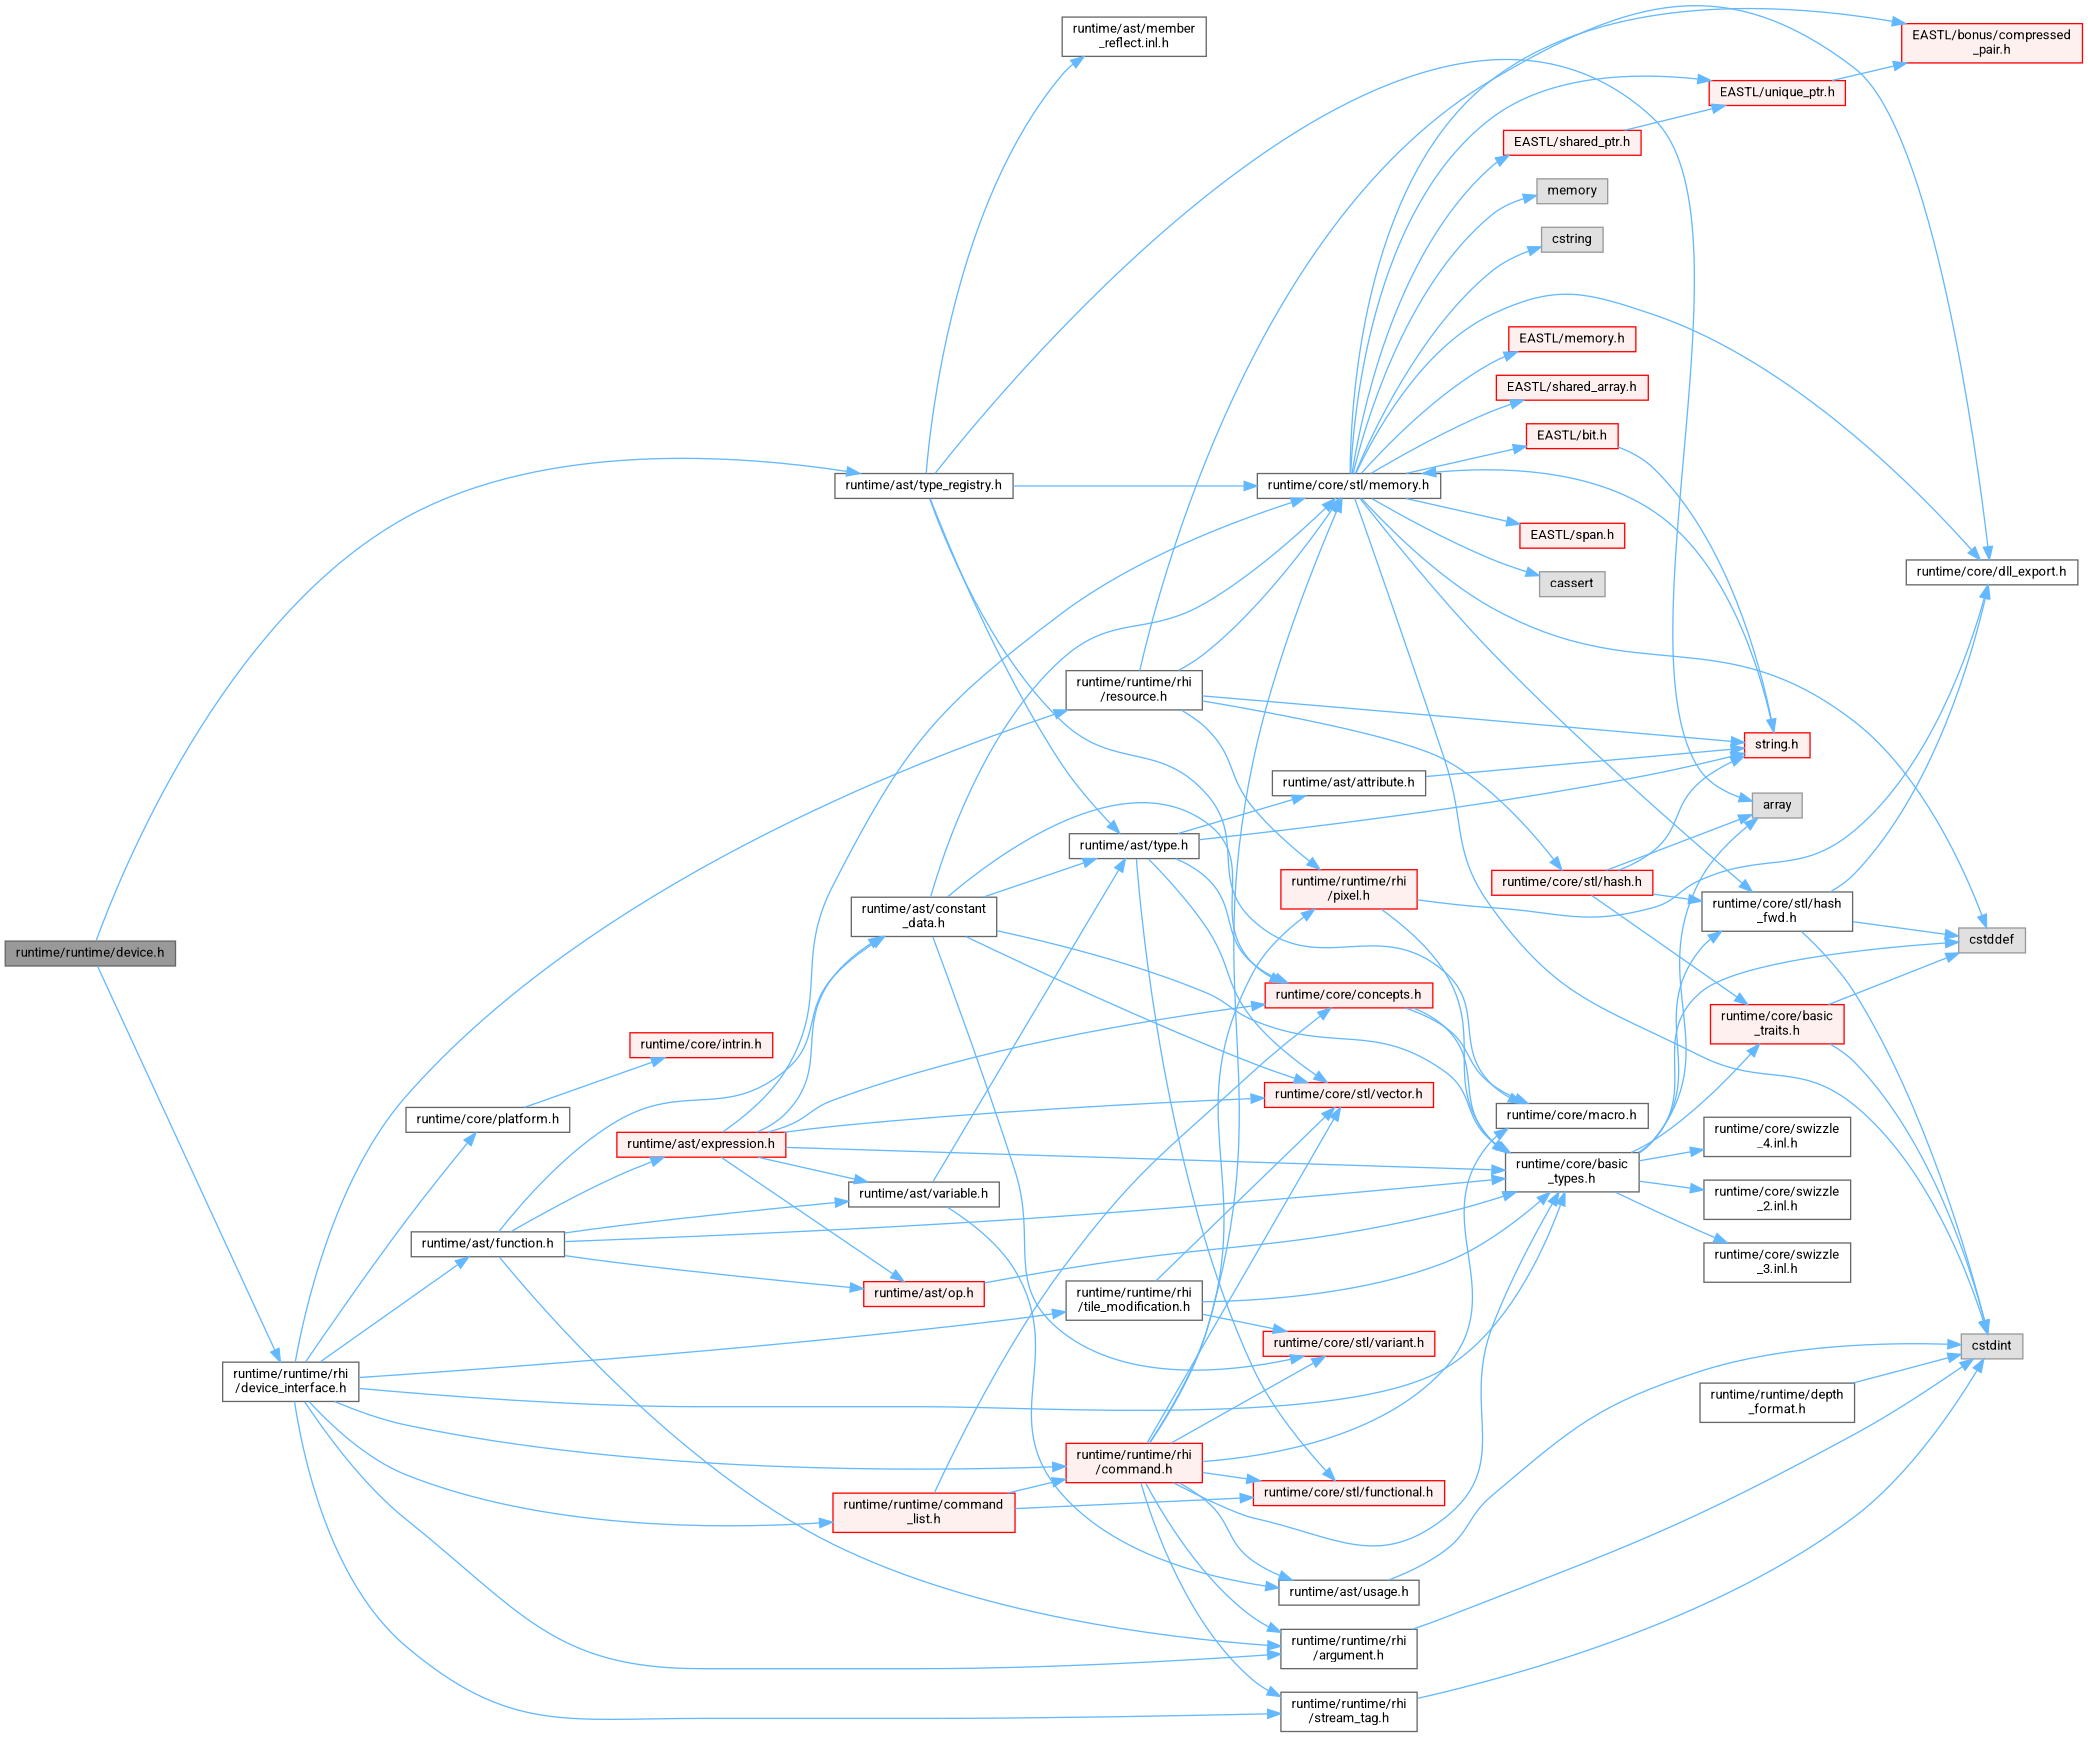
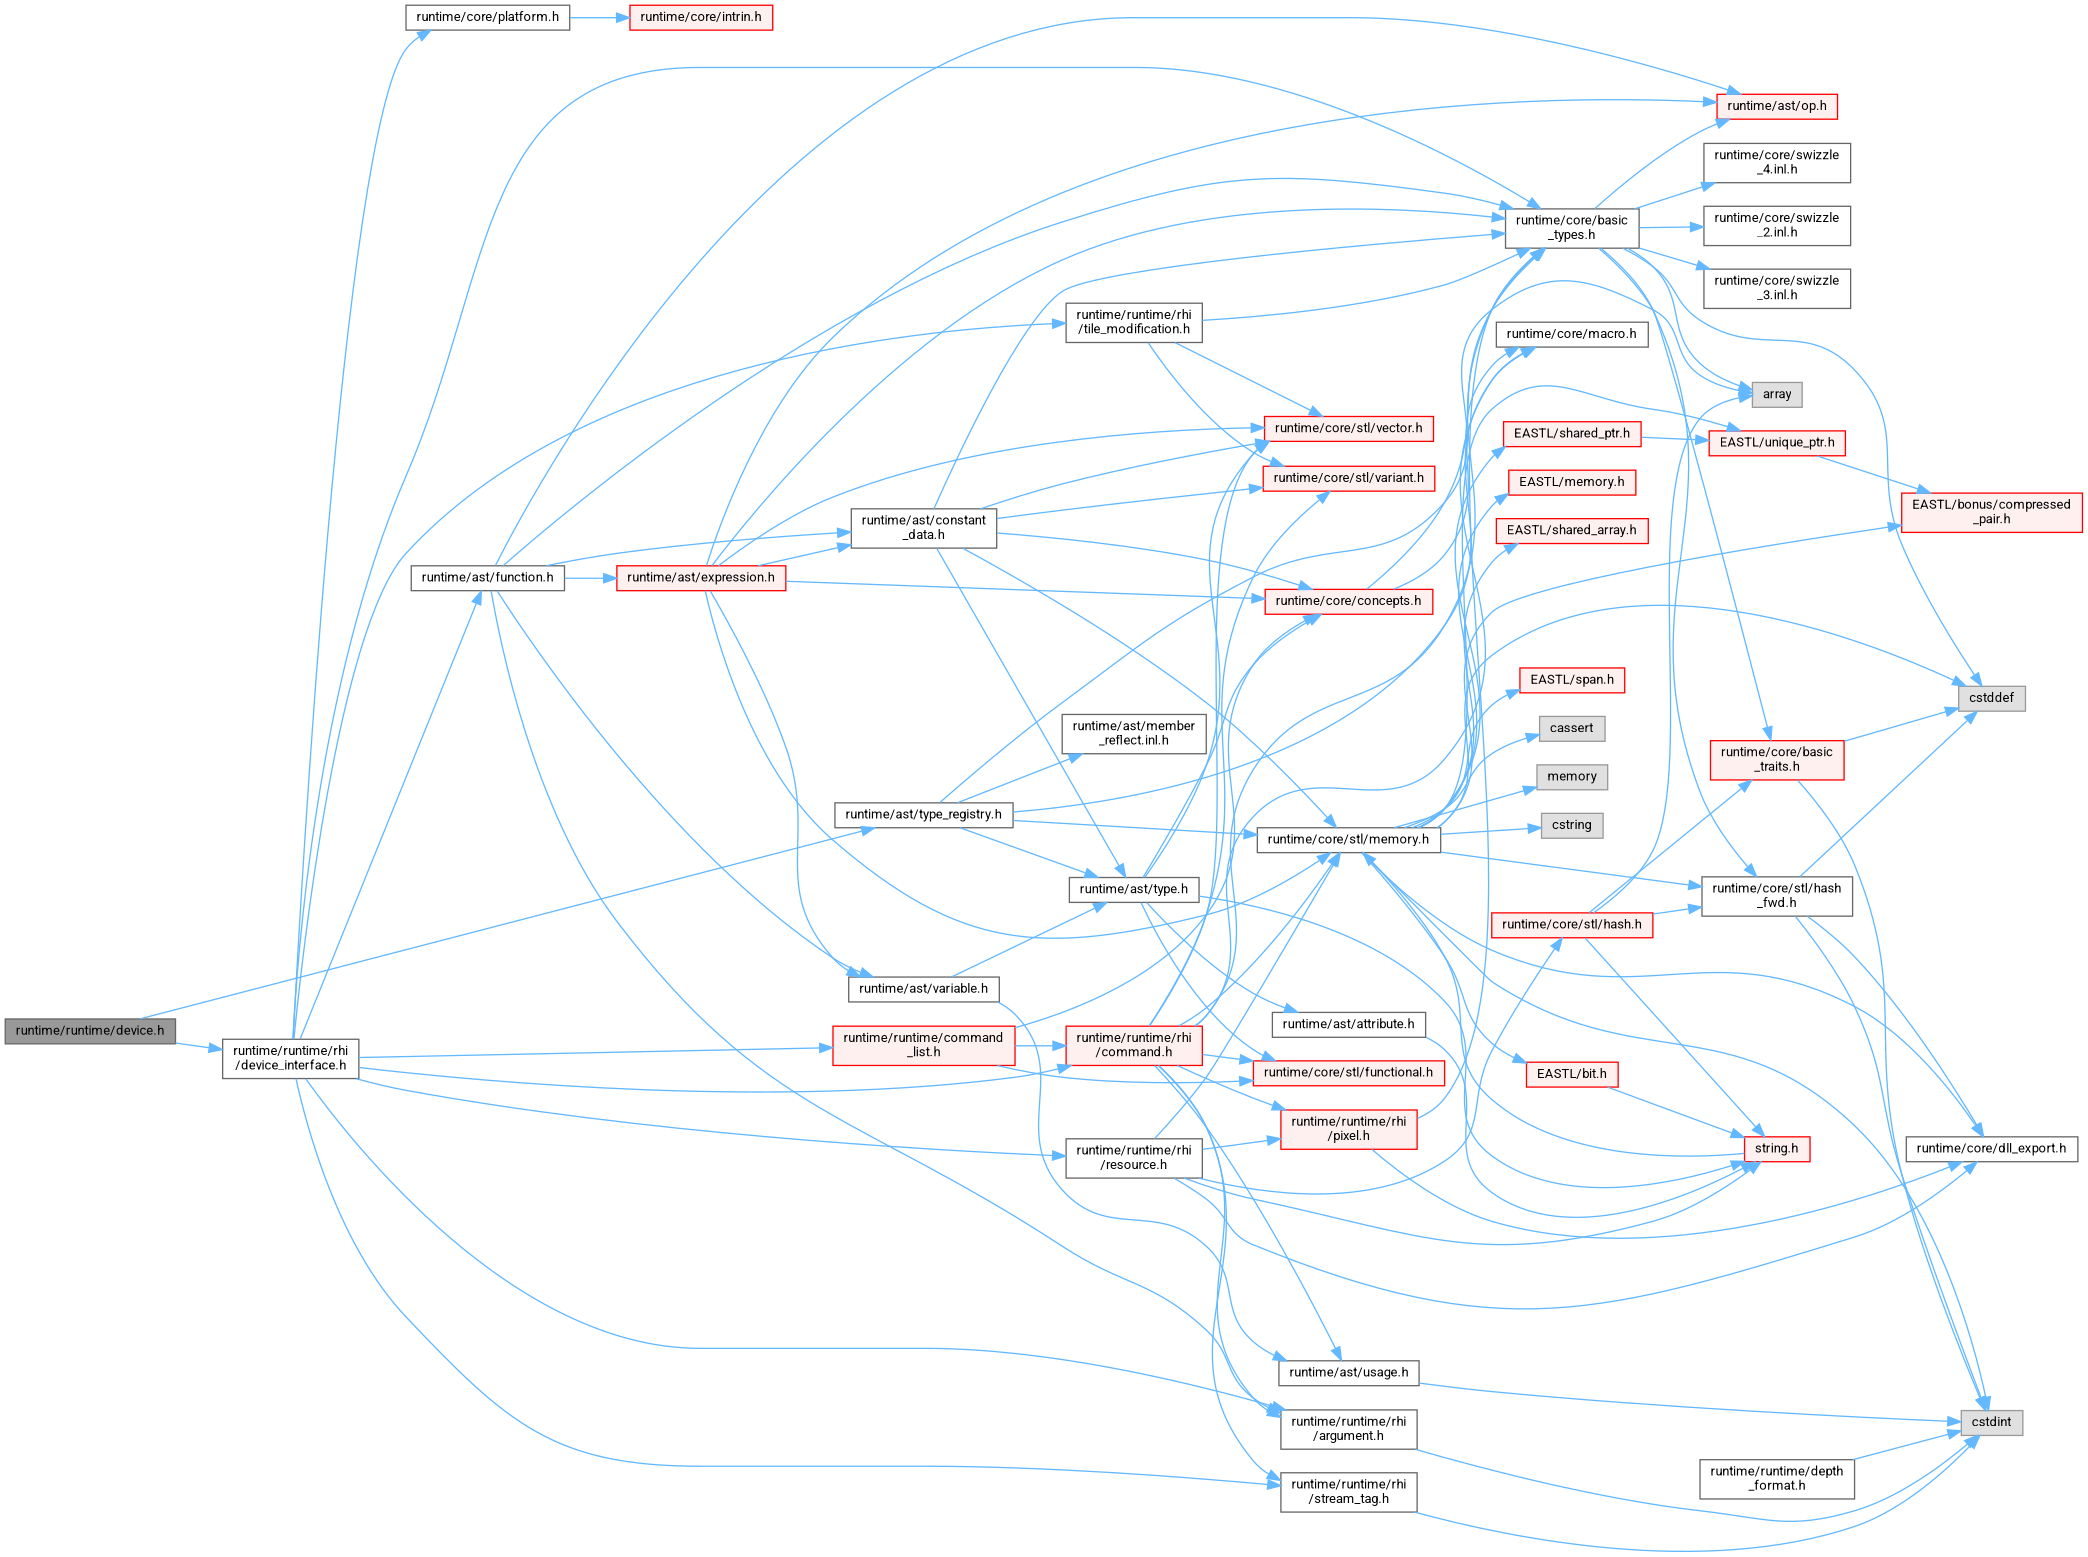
(1245, 1246) -> (1653, 162)
